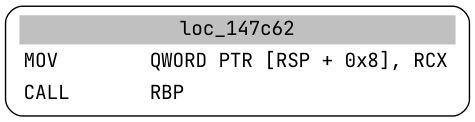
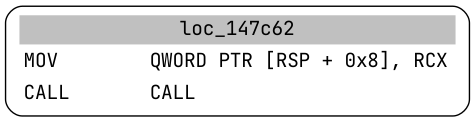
(104, 93) -> (110, 93)
